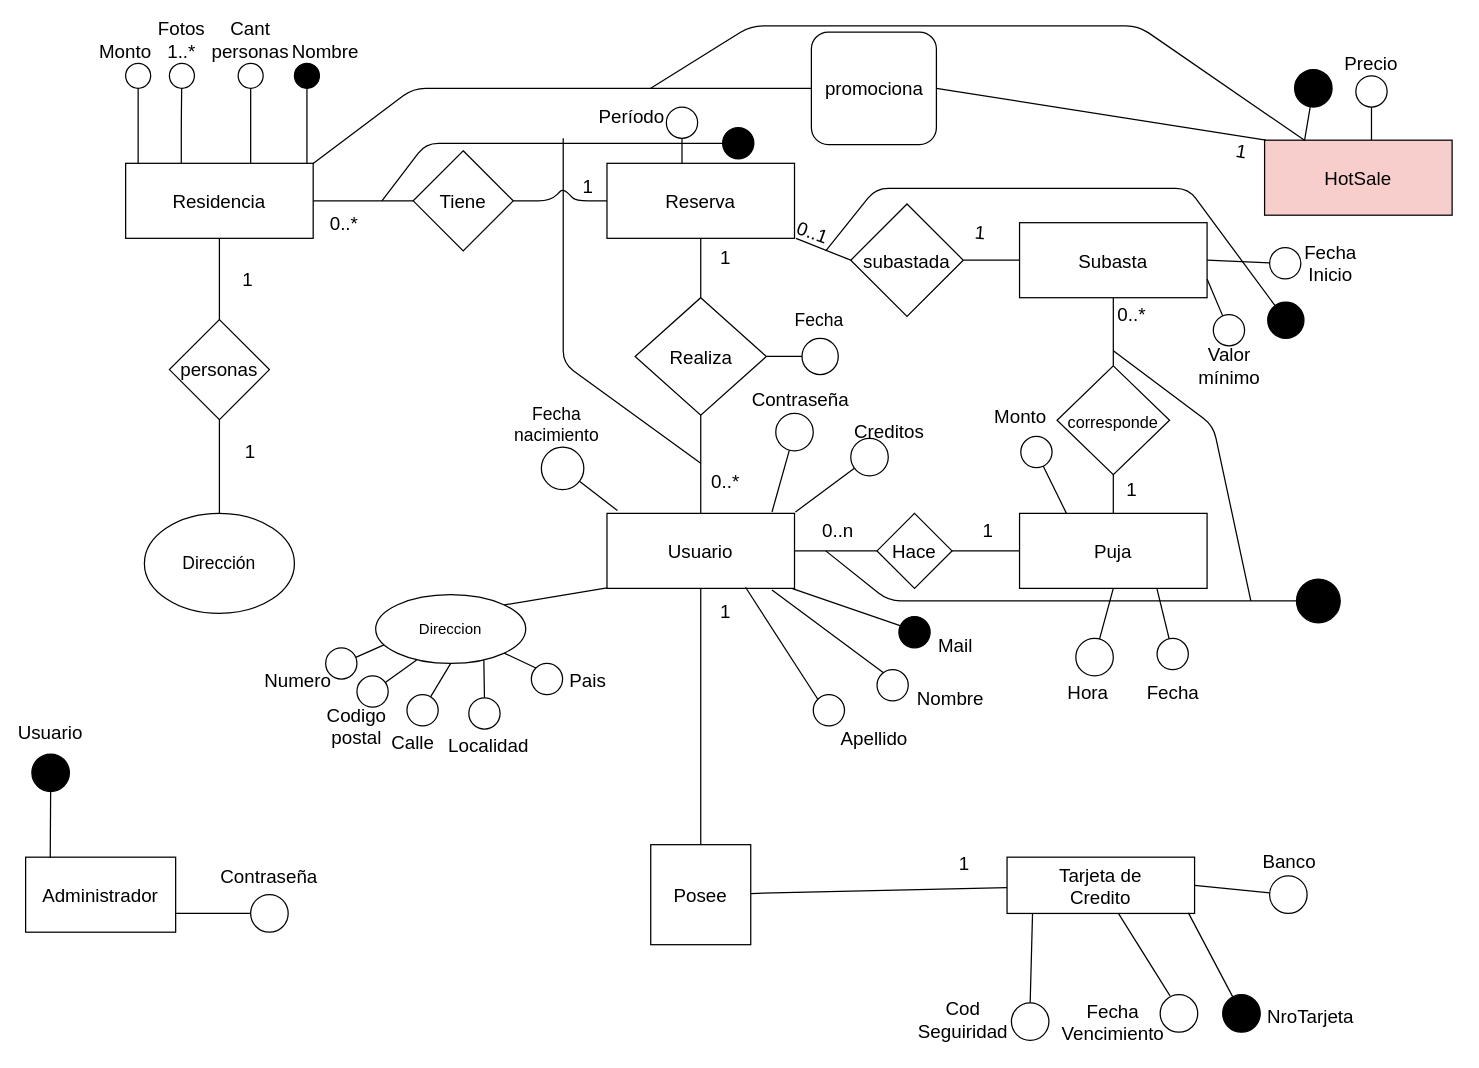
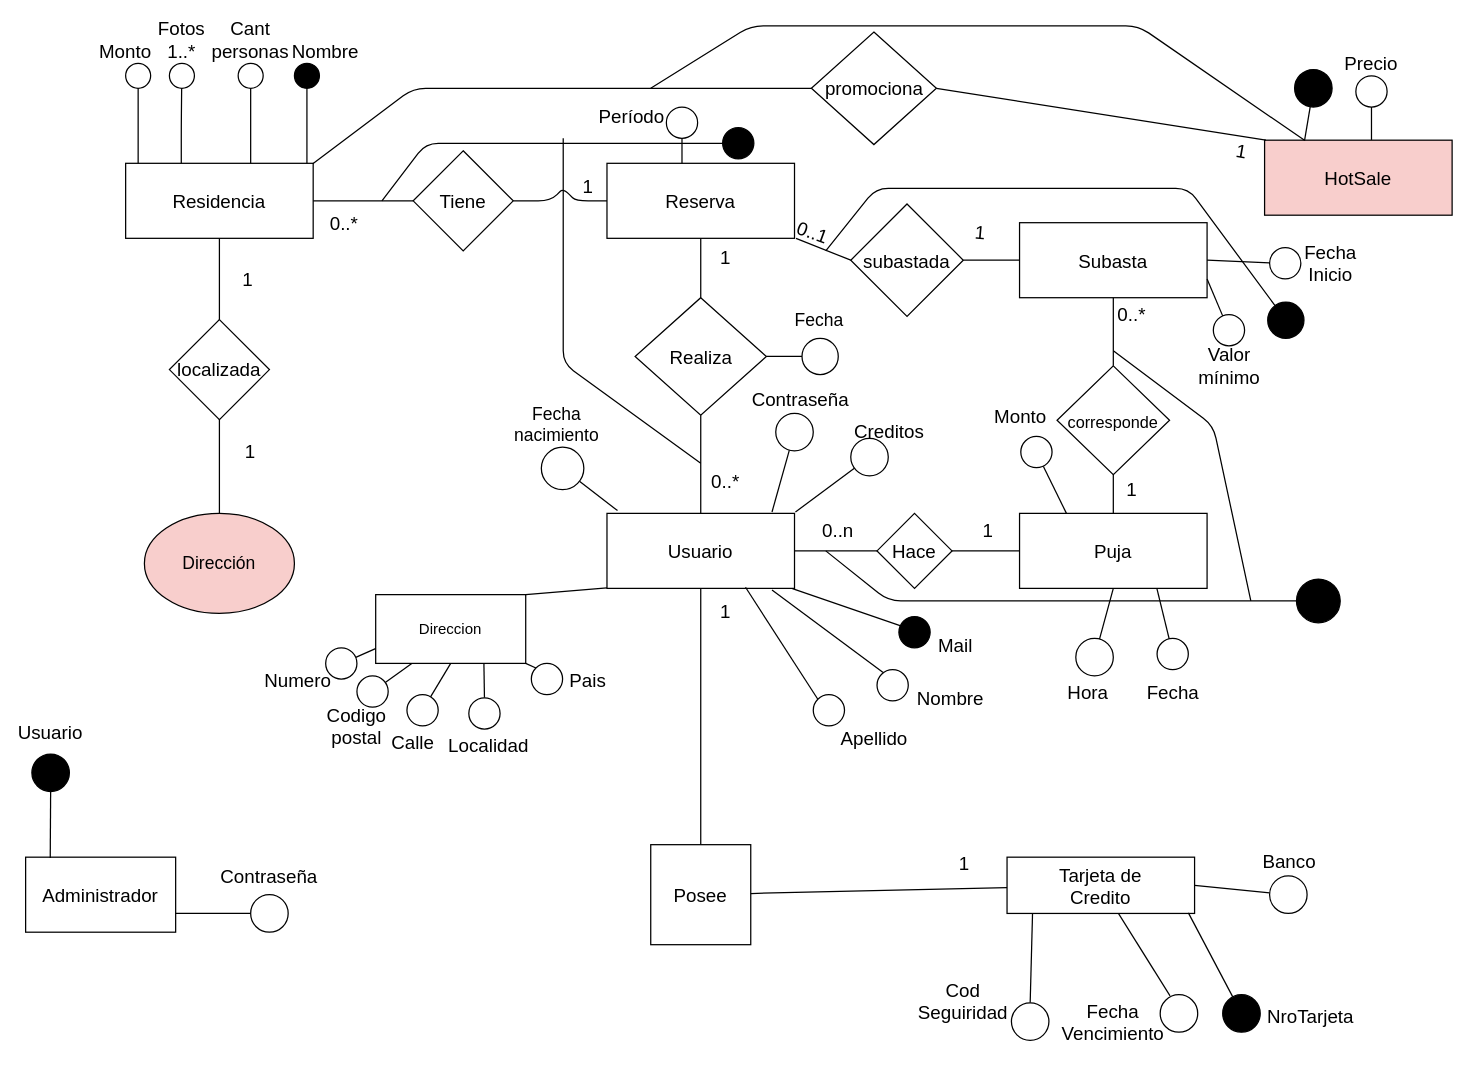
(874, 88) -> (874, 88)
(219, 369) -> (219, 369)
(219, 563) -> (219, 563)
(451, 629) -> (451, 629)
(963, 1019) -> (963, 1001)
